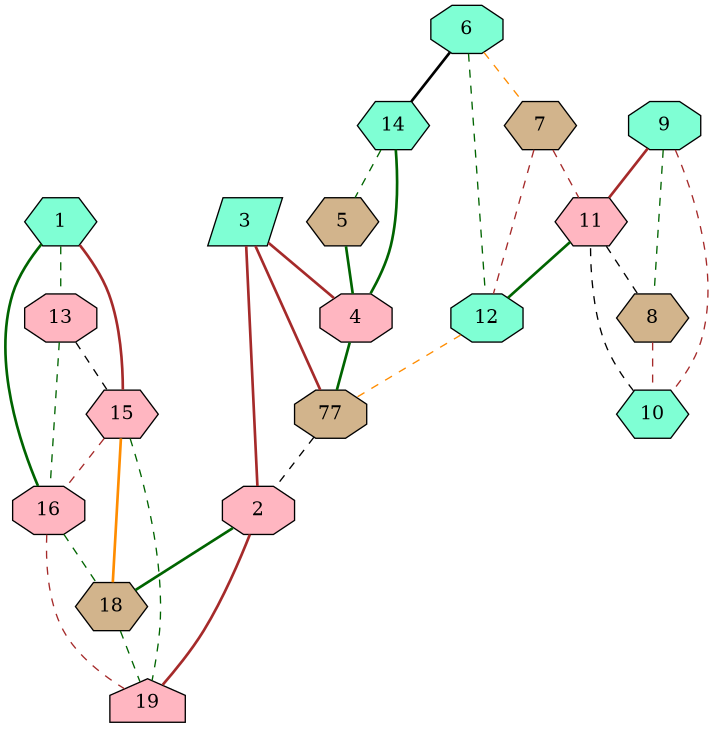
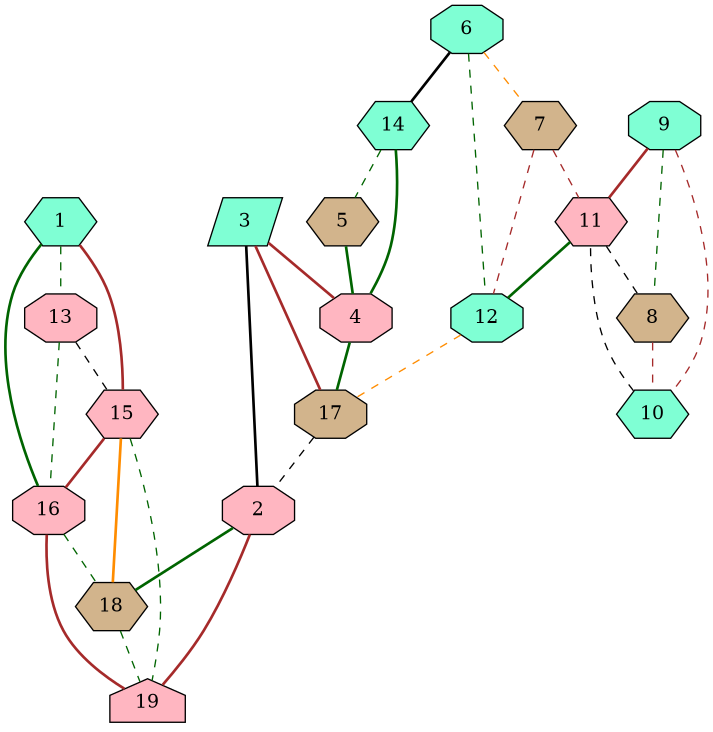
(252, 366) -> (252, 366)
(331, 414) -> (331, 414)
(85, 463) -> (85, 463)
(61, 625) -> (61, 625)
